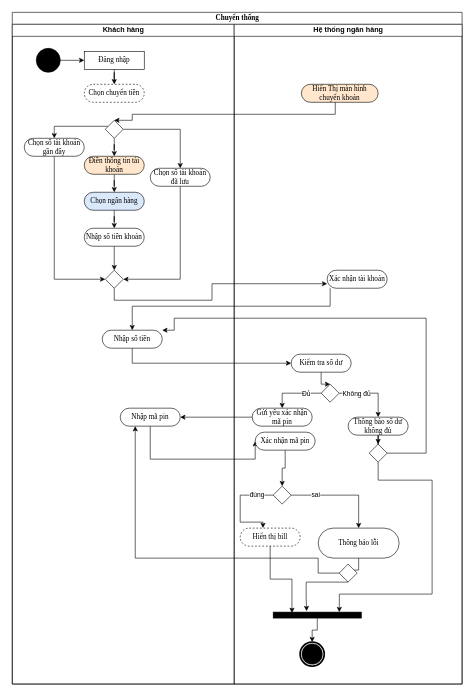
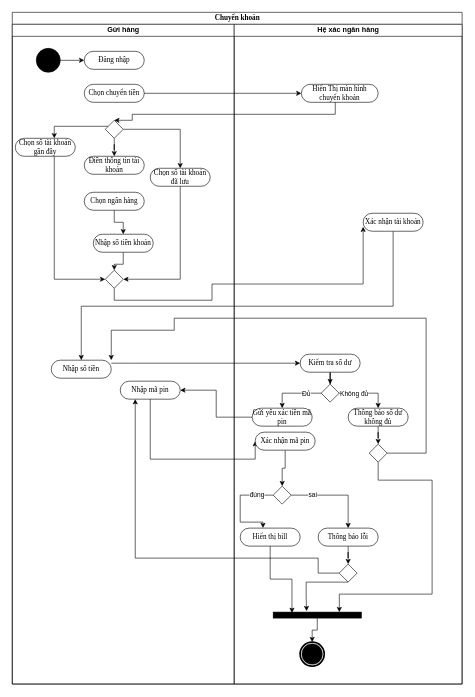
(238, 18) -> (238, 18)
(124, 30) -> (124, 30)
(349, 30) -> (349, 30)
(114, 60) -> (114, 60)
(114, 78) -> none
(114, 93) -> (114, 93)
none -> (296, 93)
(340, 93) -> (340, 93)
(54, 147) -> (45, 147)
(114, 165) -> (114, 165)
(114, 183) -> none
(114, 201) -> (114, 201)
(114, 237) -> (123, 243)
(357, 279) -> (393, 222)
(132, 339) -> (81, 369)
(321, 363) -> (330, 363)
(150, 417) -> (150, 390)
(282, 417) -> (282, 417)
(378, 426) -> (378, 417)
(270, 537) -> (270, 537)
(359, 543) -> (348, 537)
